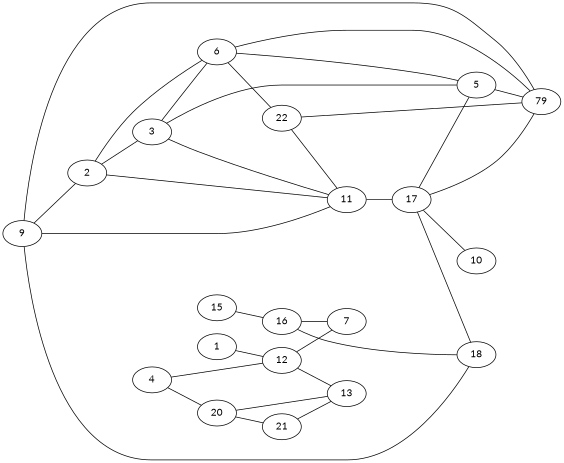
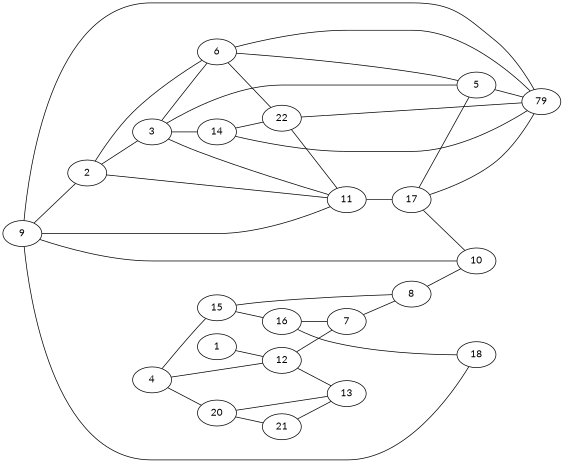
none -> (217, 132)
none -> (247, 261)
(444, 277) -> none
none -> (412, 294)
none -> (183, 343)
